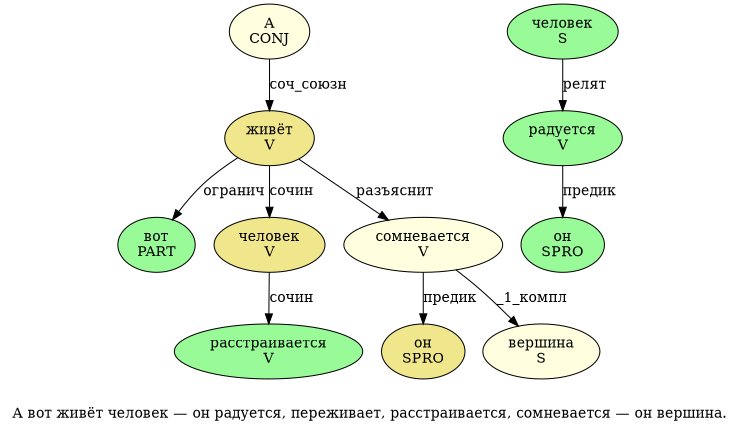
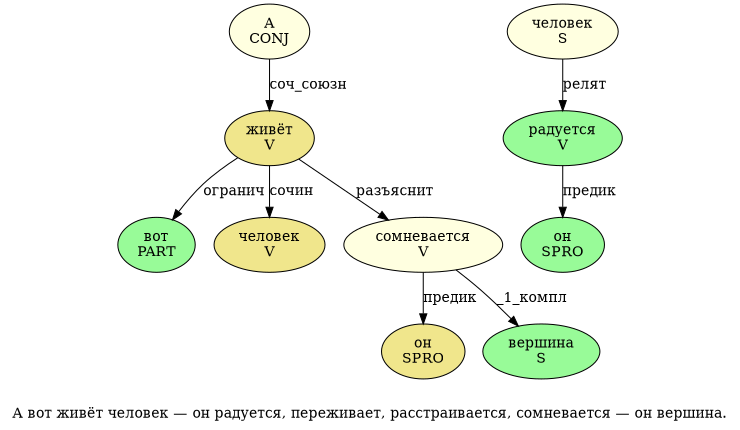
(563, 32) -> (563, 32)
(269, 351) -> none
(541, 351) -> (541, 351)
